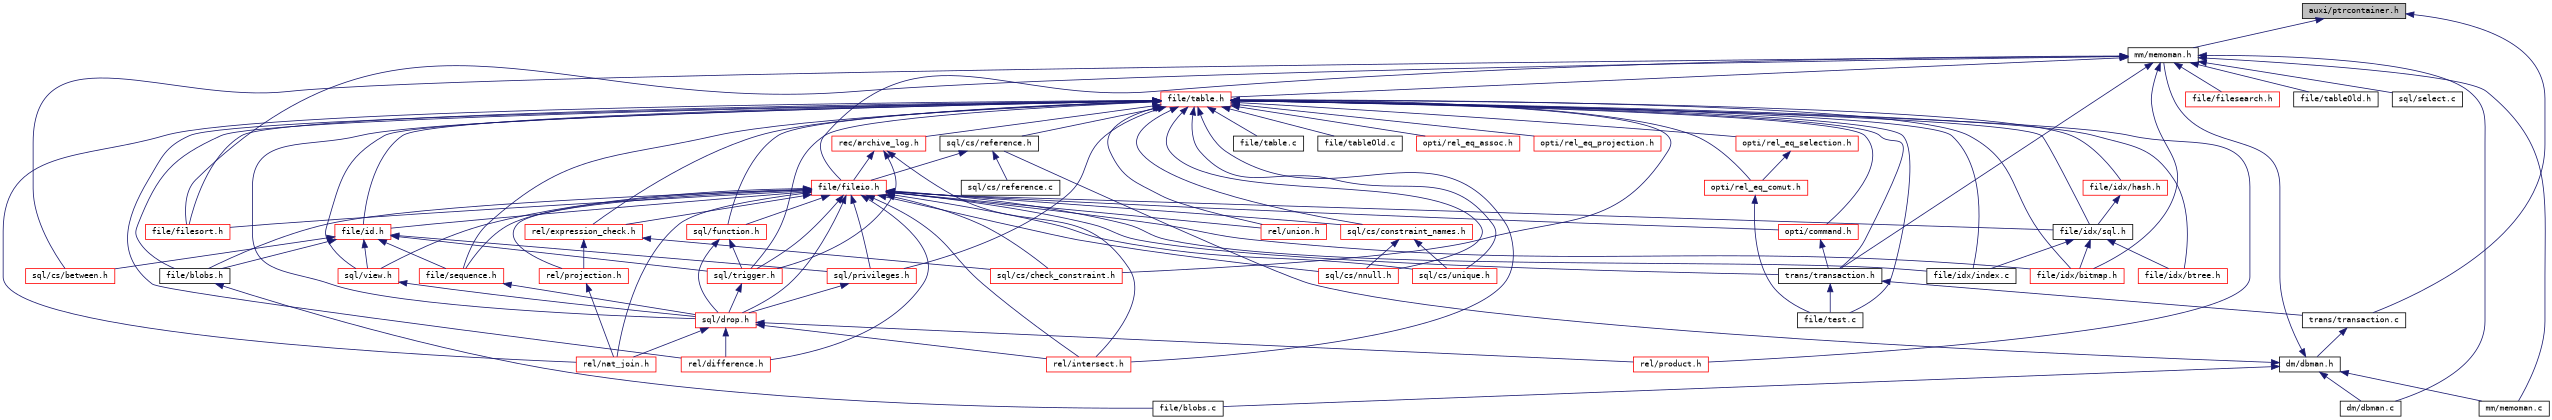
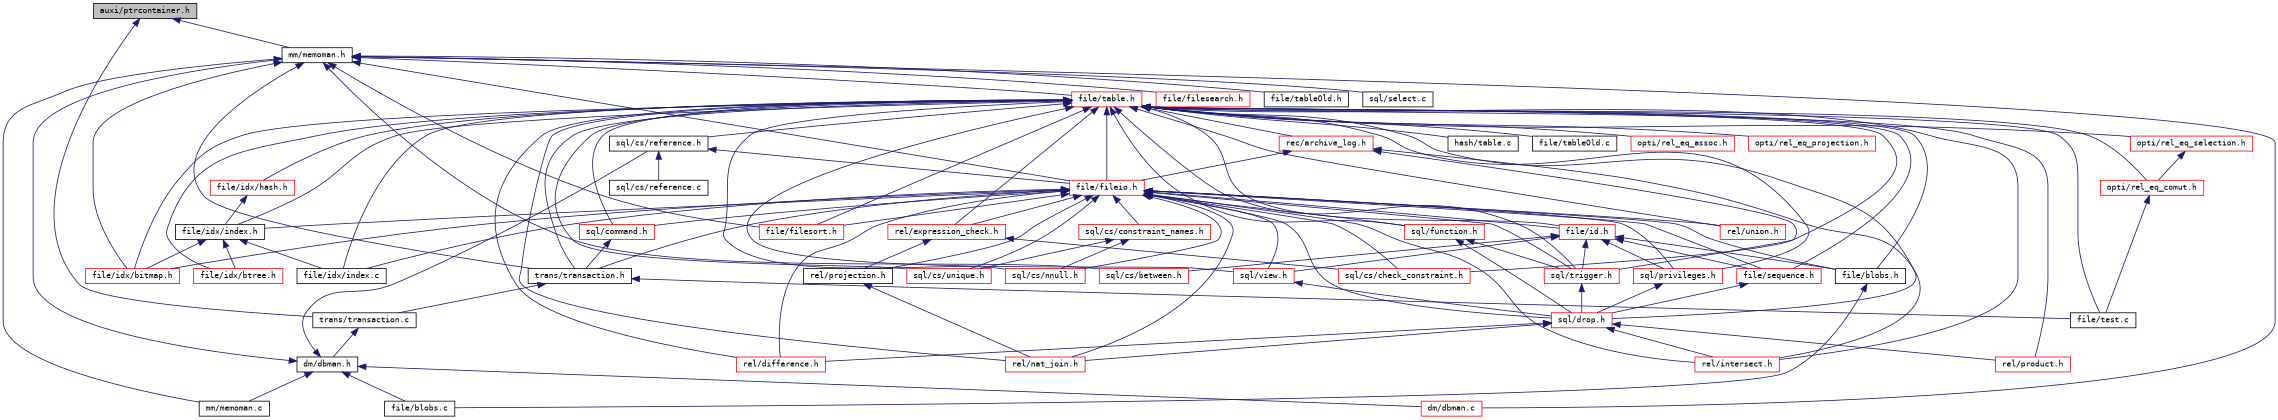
(1269, 144) -> (1483, 144)
(1218, 192) -> (1107, 148)
(1818, 232) -> (617, 232)
(2093, 232) -> (220, 232)
(584, 276) -> (848, 276)
(2371, 409) -> (1452, 409)
